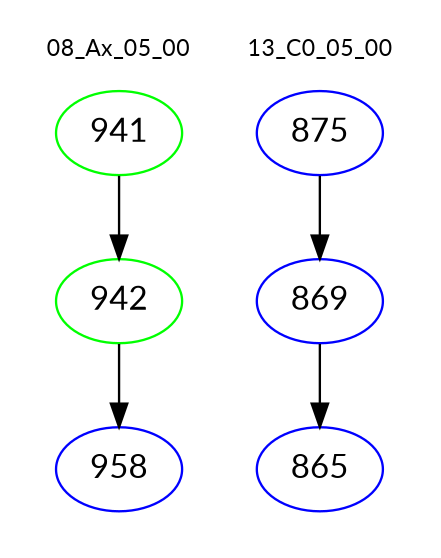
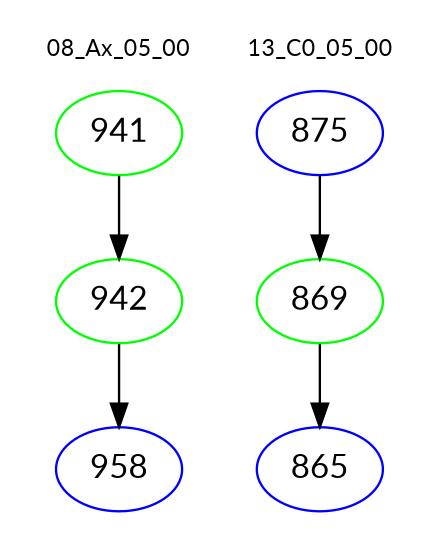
(320, 301) -> (320, 301)
